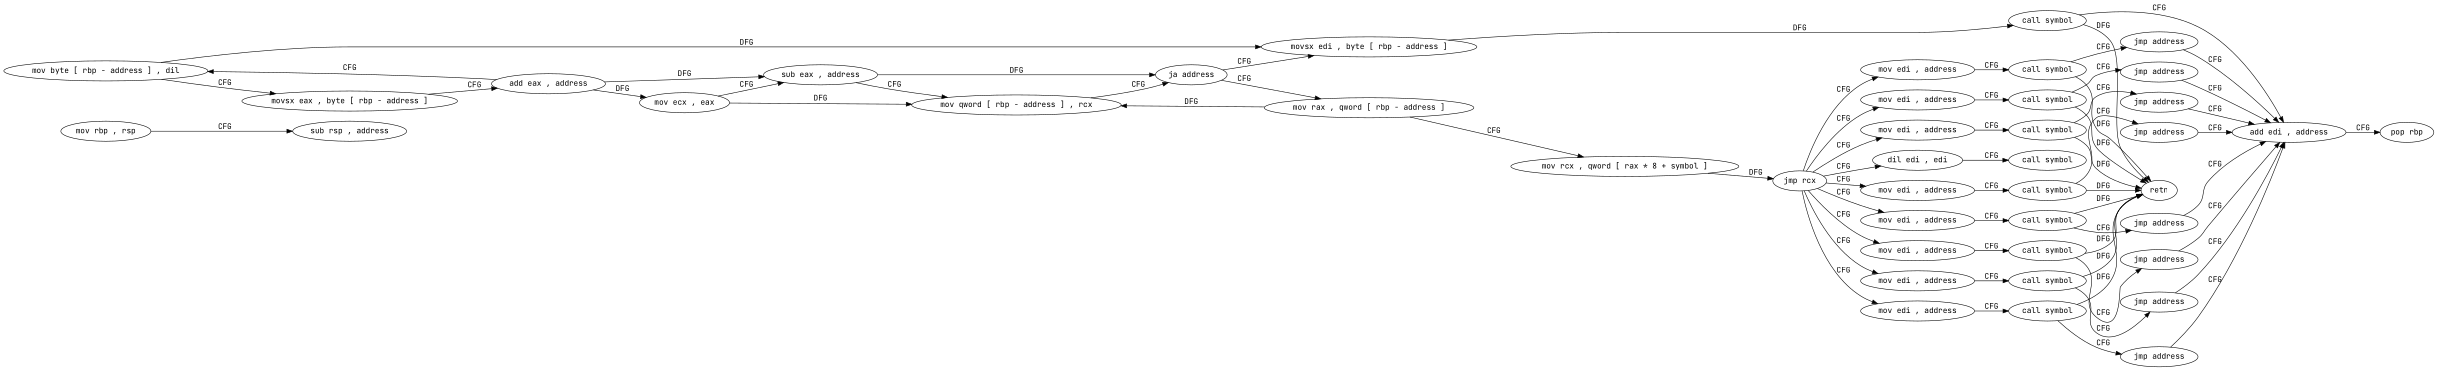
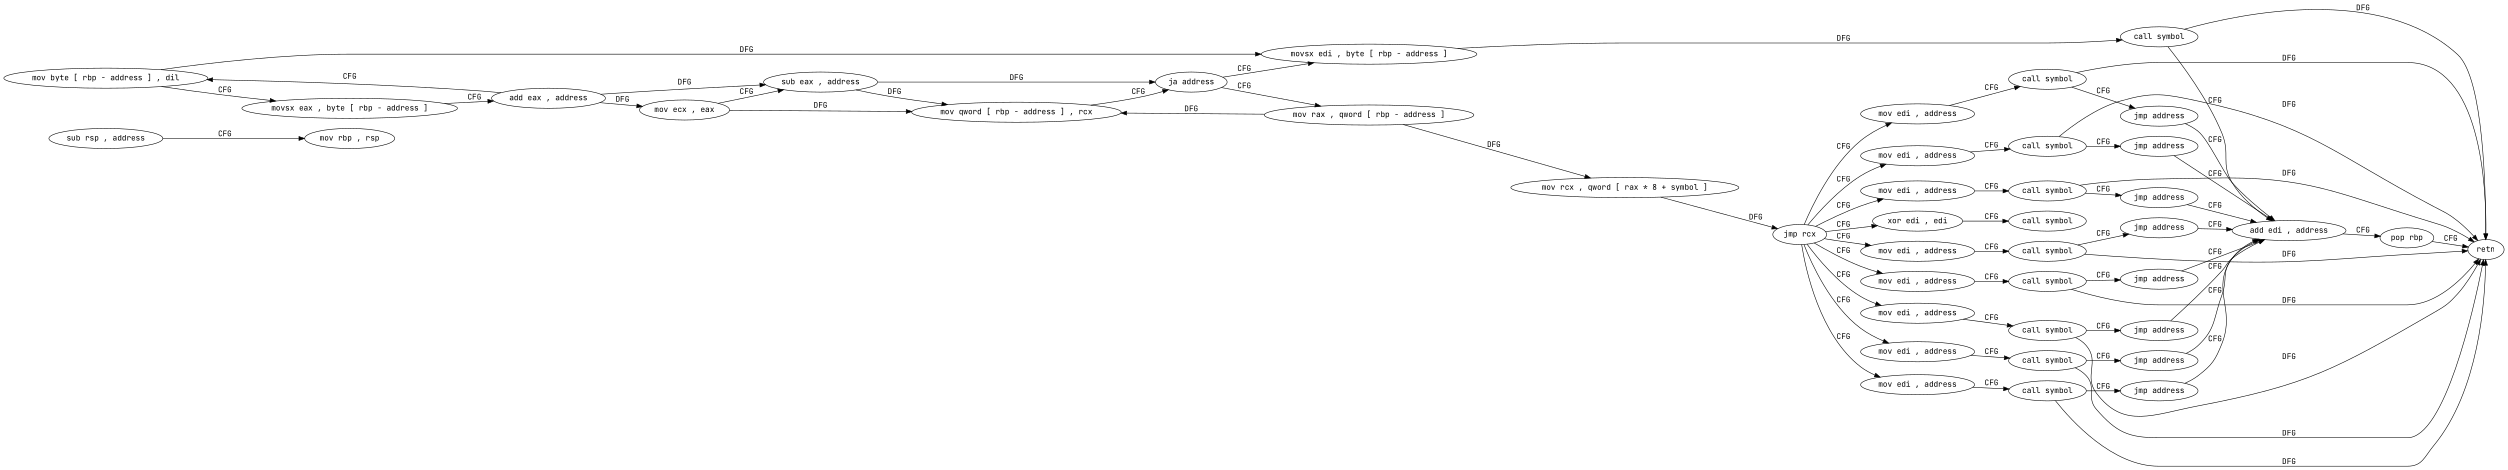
(895, 85) -> (895, 92)
(219, 131) -> (231, 138)
(1494, 131) -> (1494, 145)
(1918, 160) -> (1918, 221)
none -> (2447, 244)
